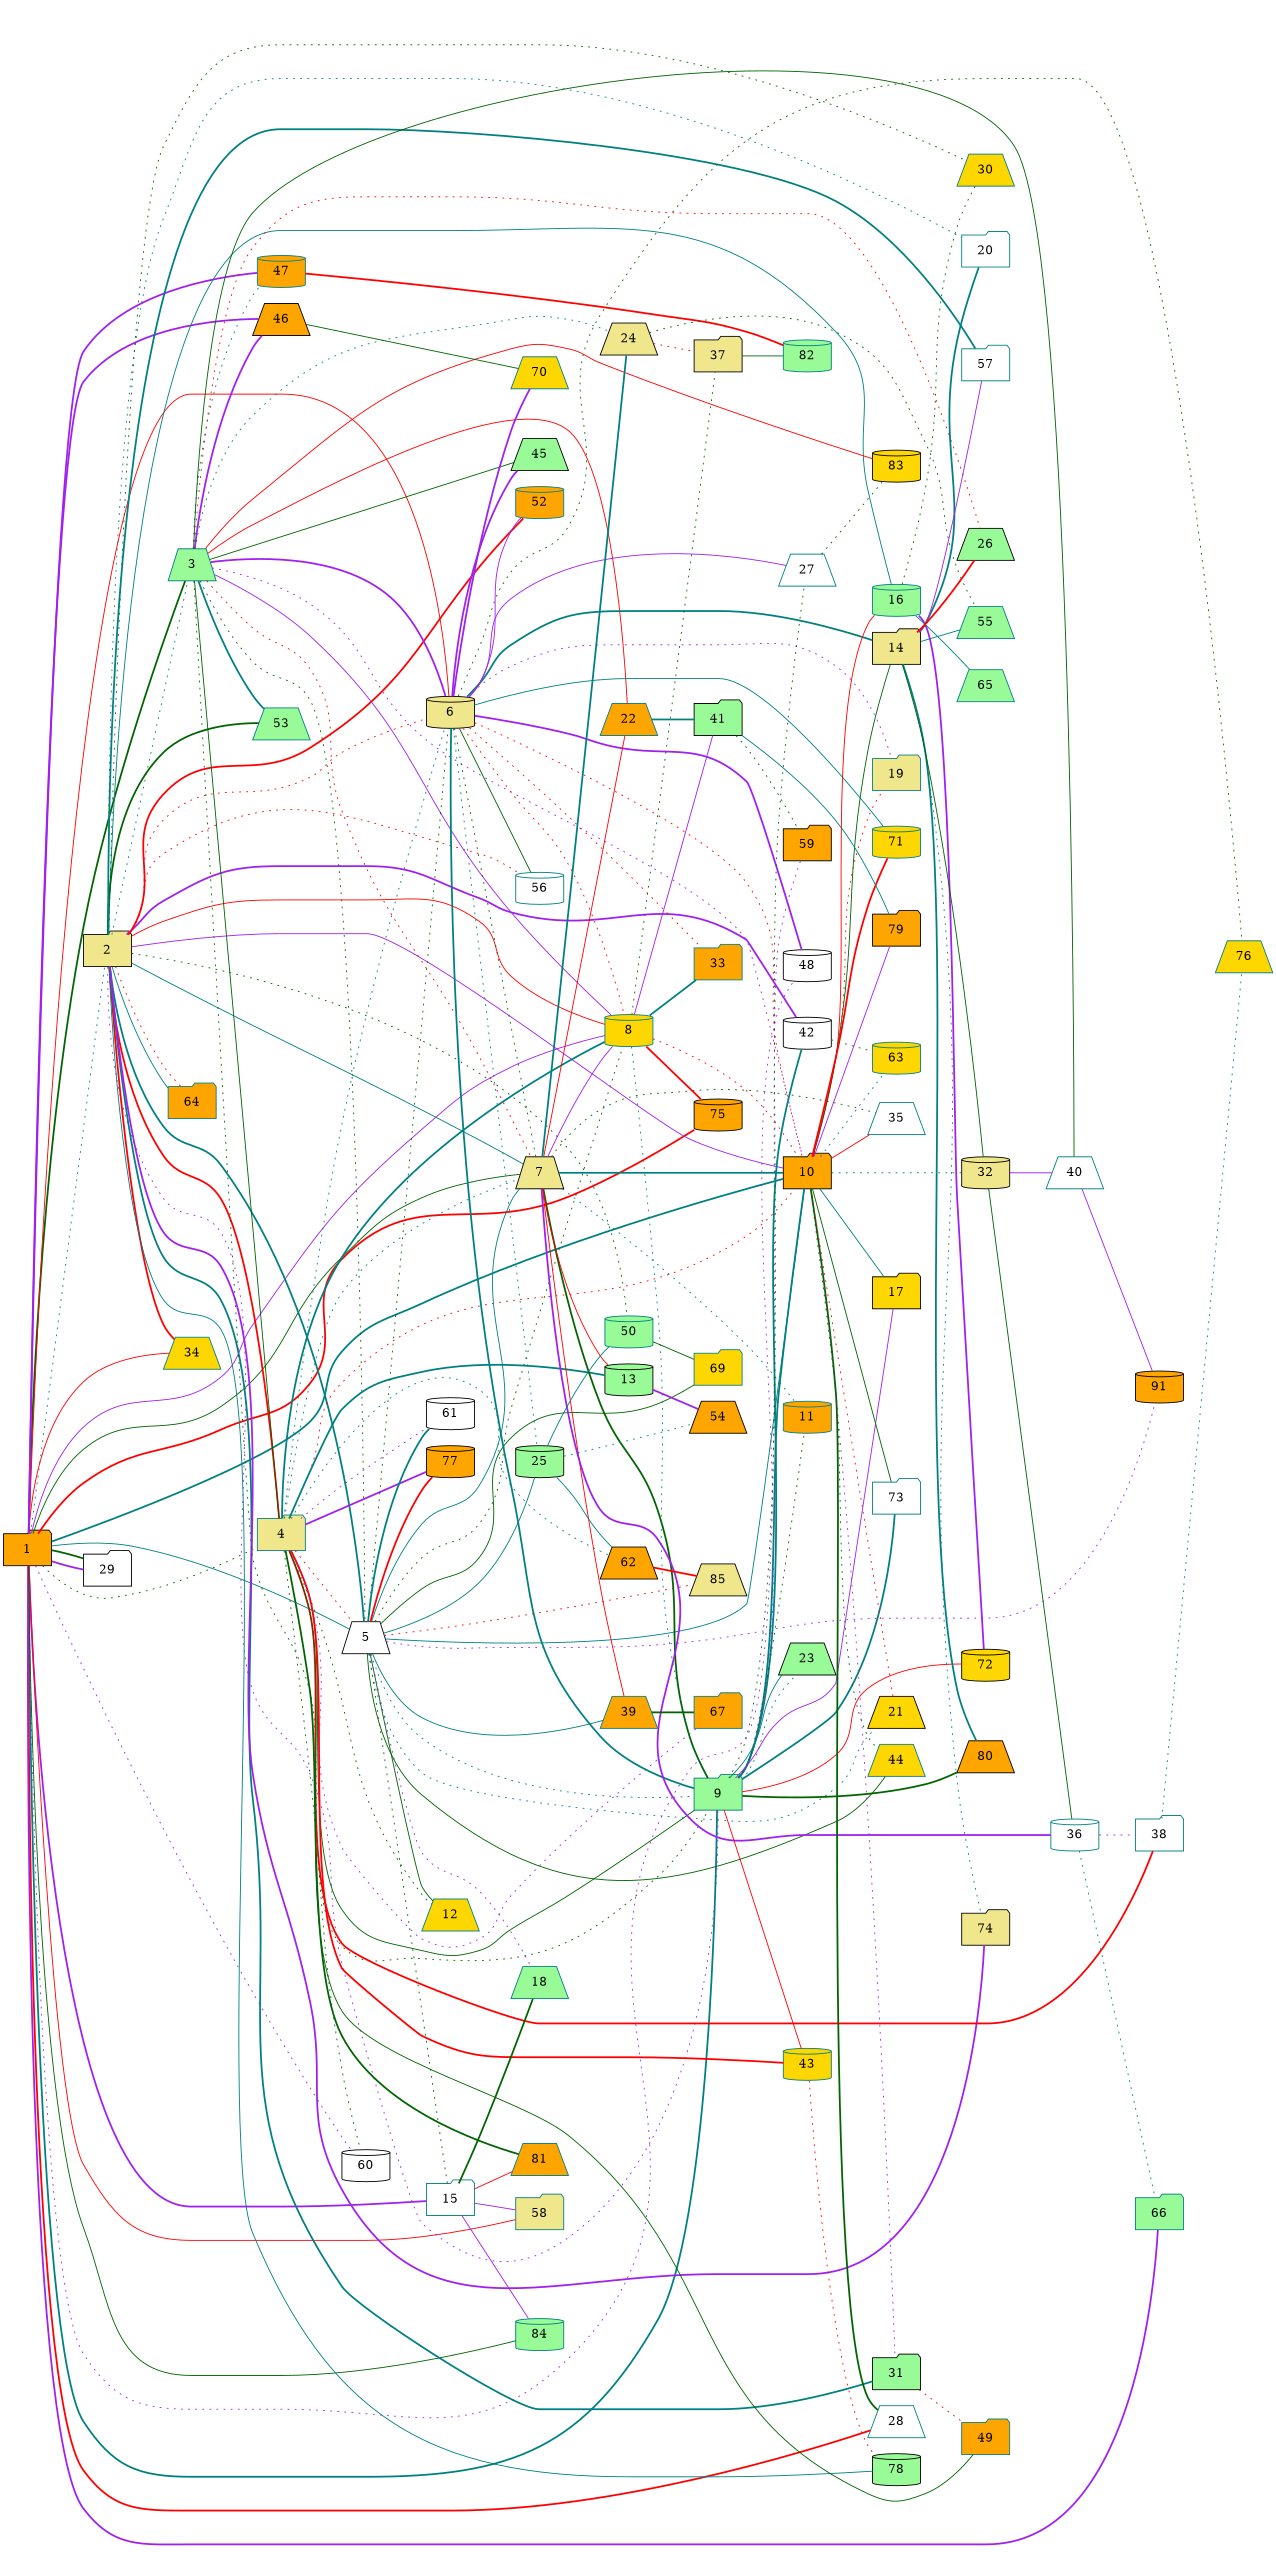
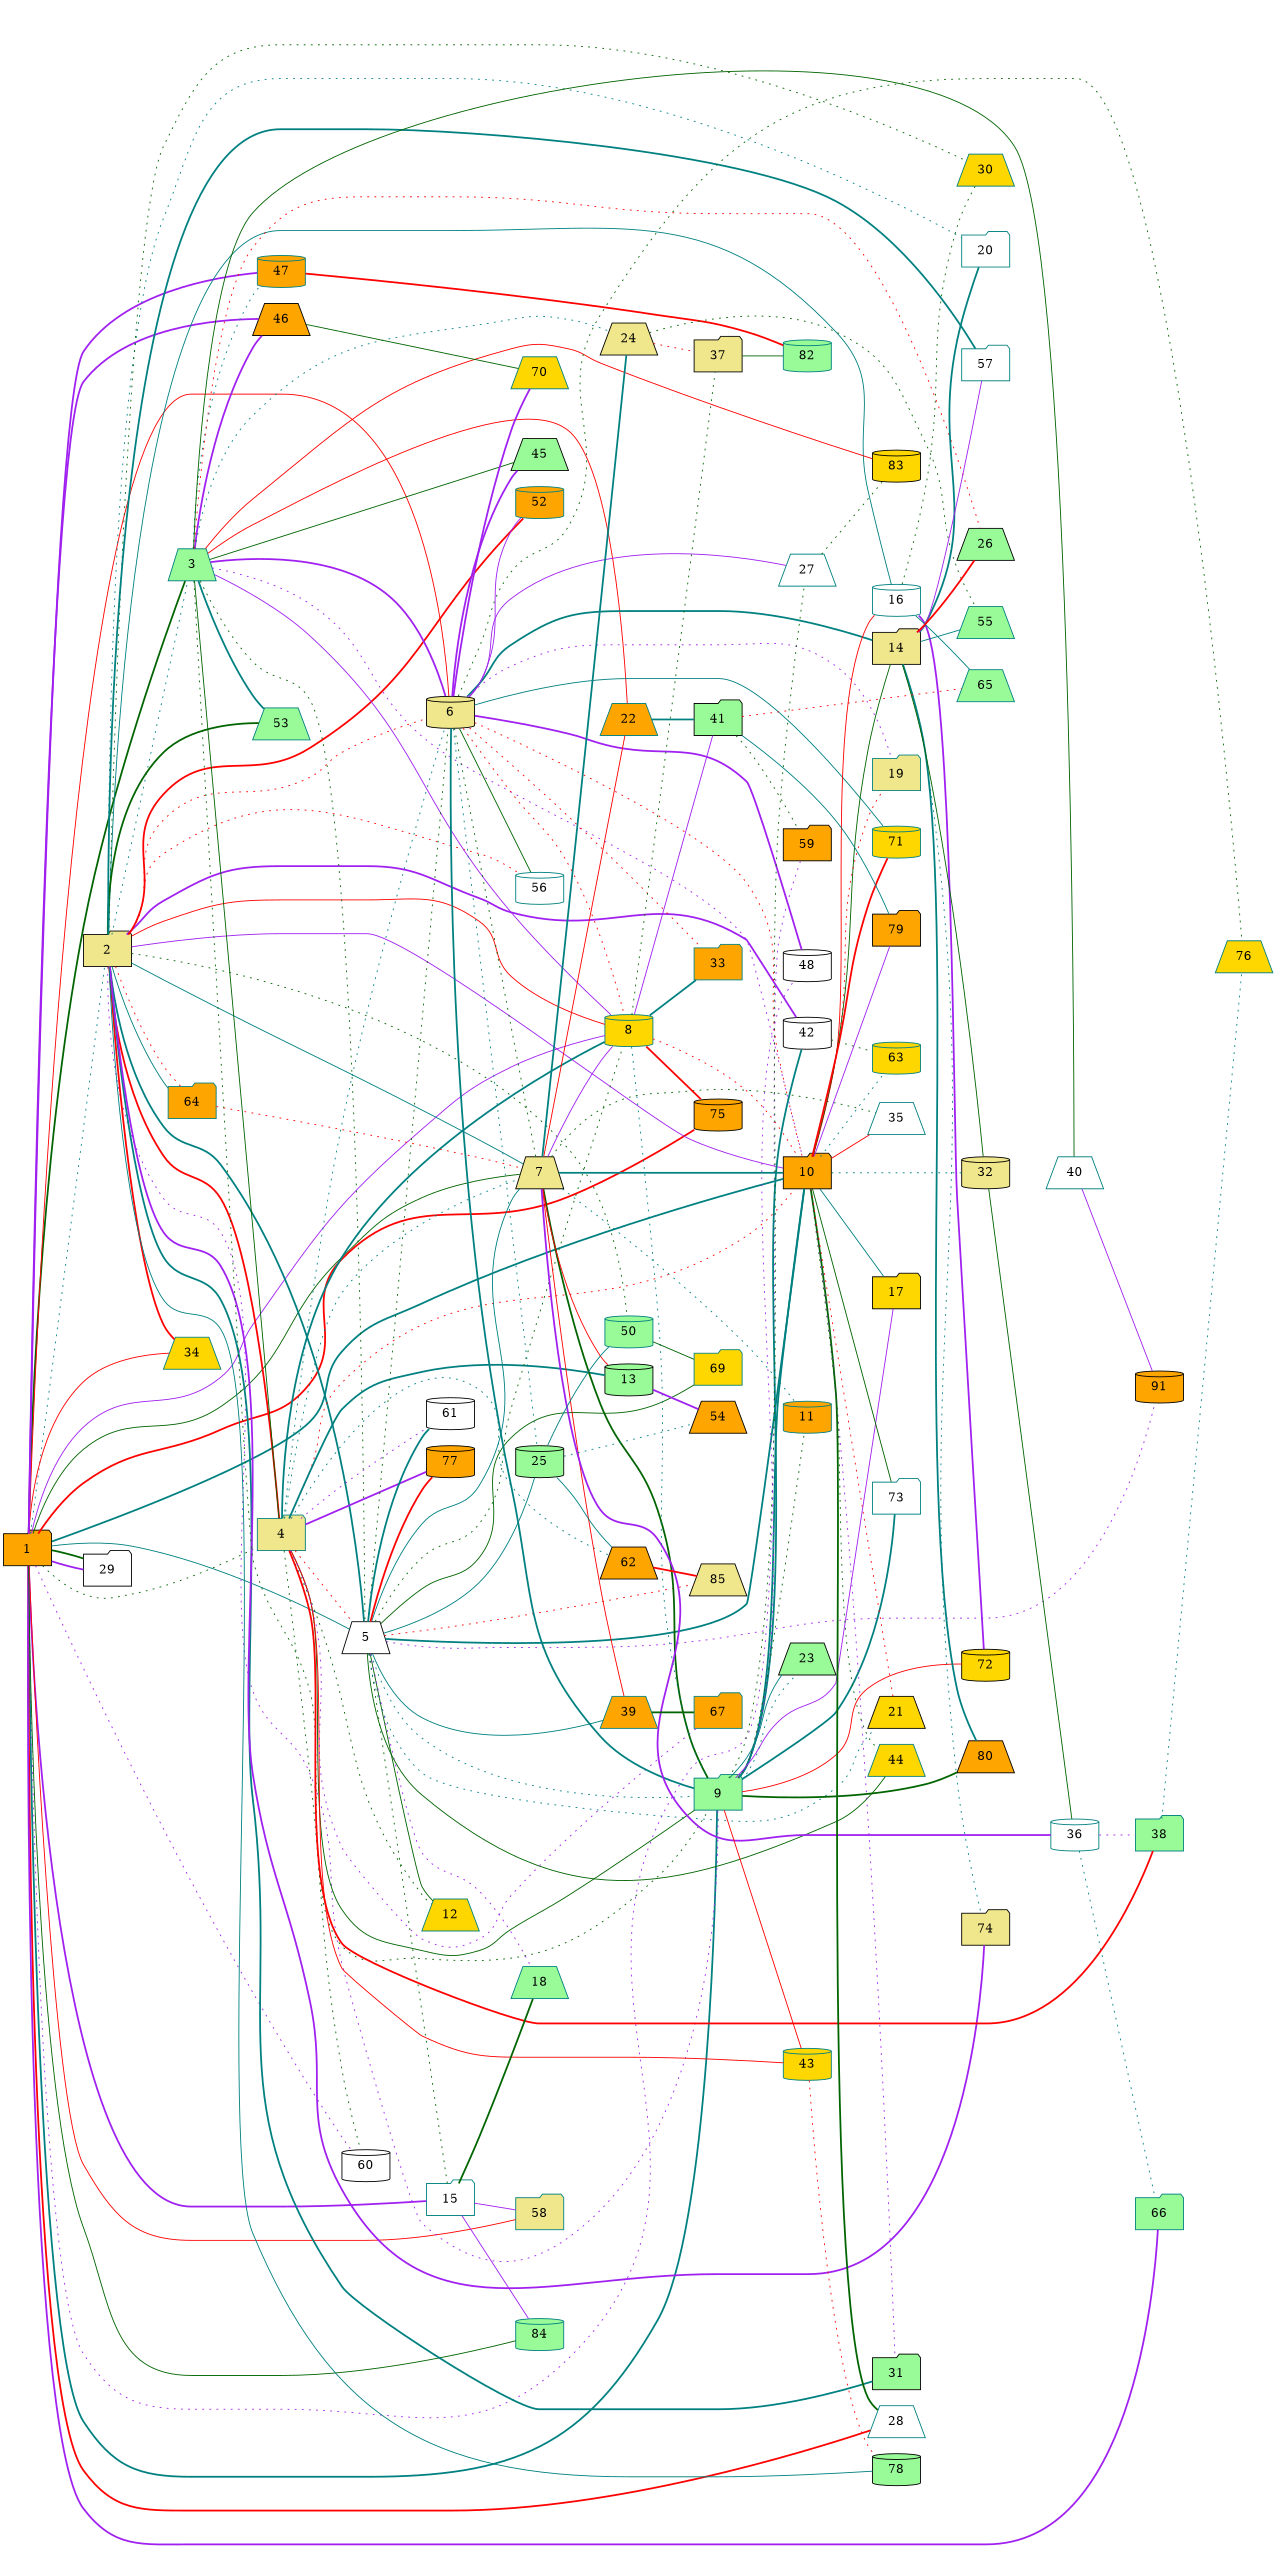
(897, 600) -> (897, 600)
none -> (857, 702)
(356, 846) -> (370, 1135)
(1031, 1173) -> none
(751, 1579) -> (751, 1579)
(1159, 1835) -> (1159, 1835)
(358, 1984) -> (358, 1984)
(540, 2159) -> none
(986, 2439) -> none
